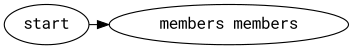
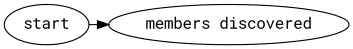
(229, 25) -> (229, 25)
